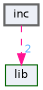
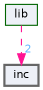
(21, 40) -> (21, 40)
